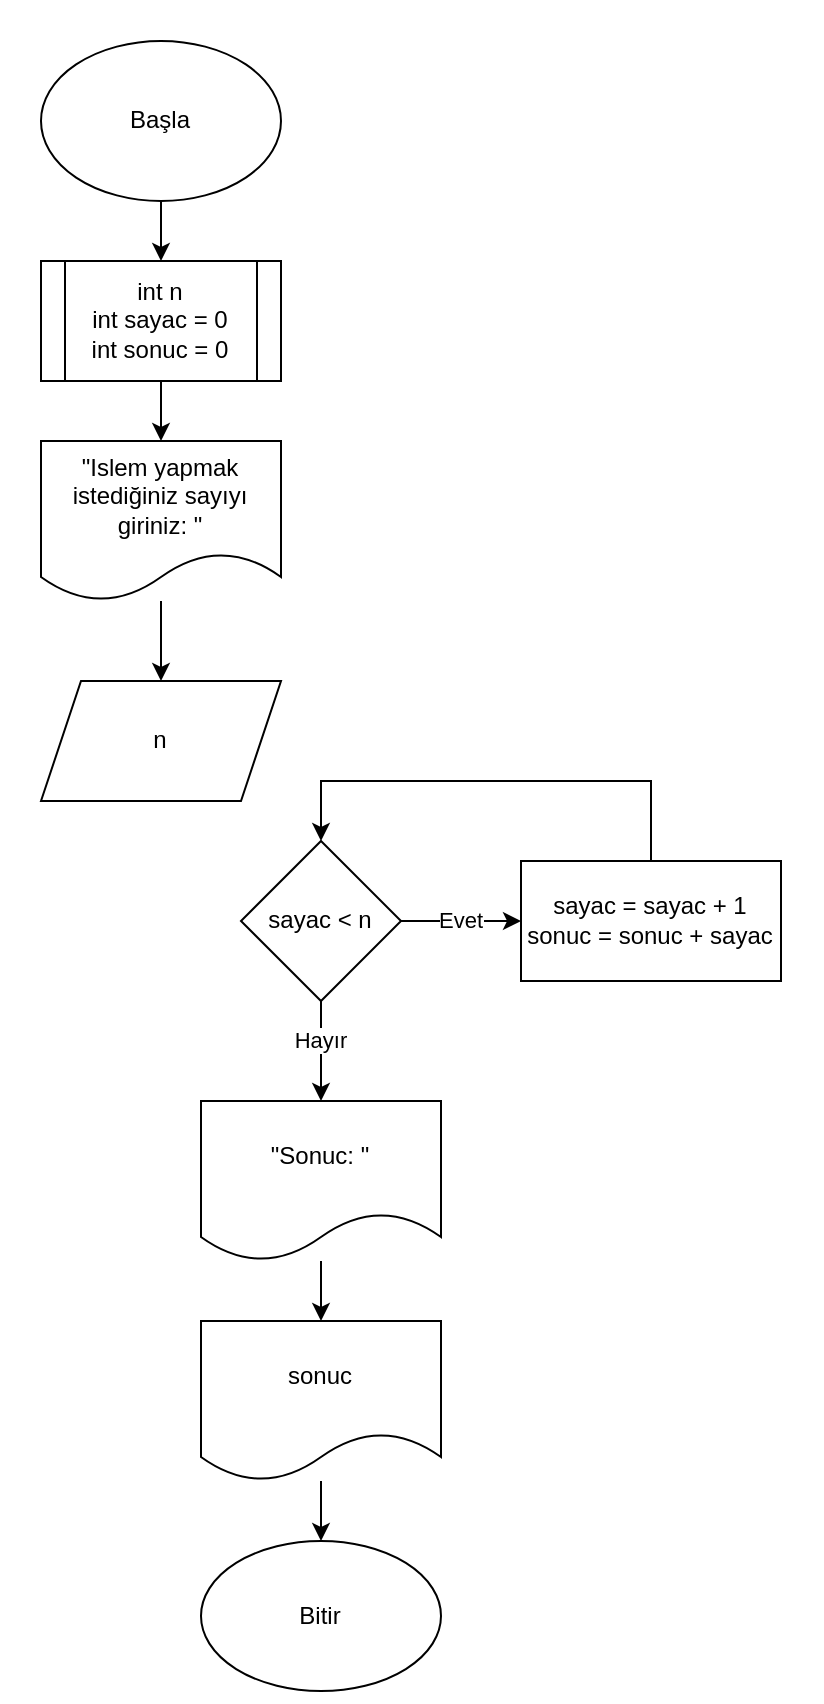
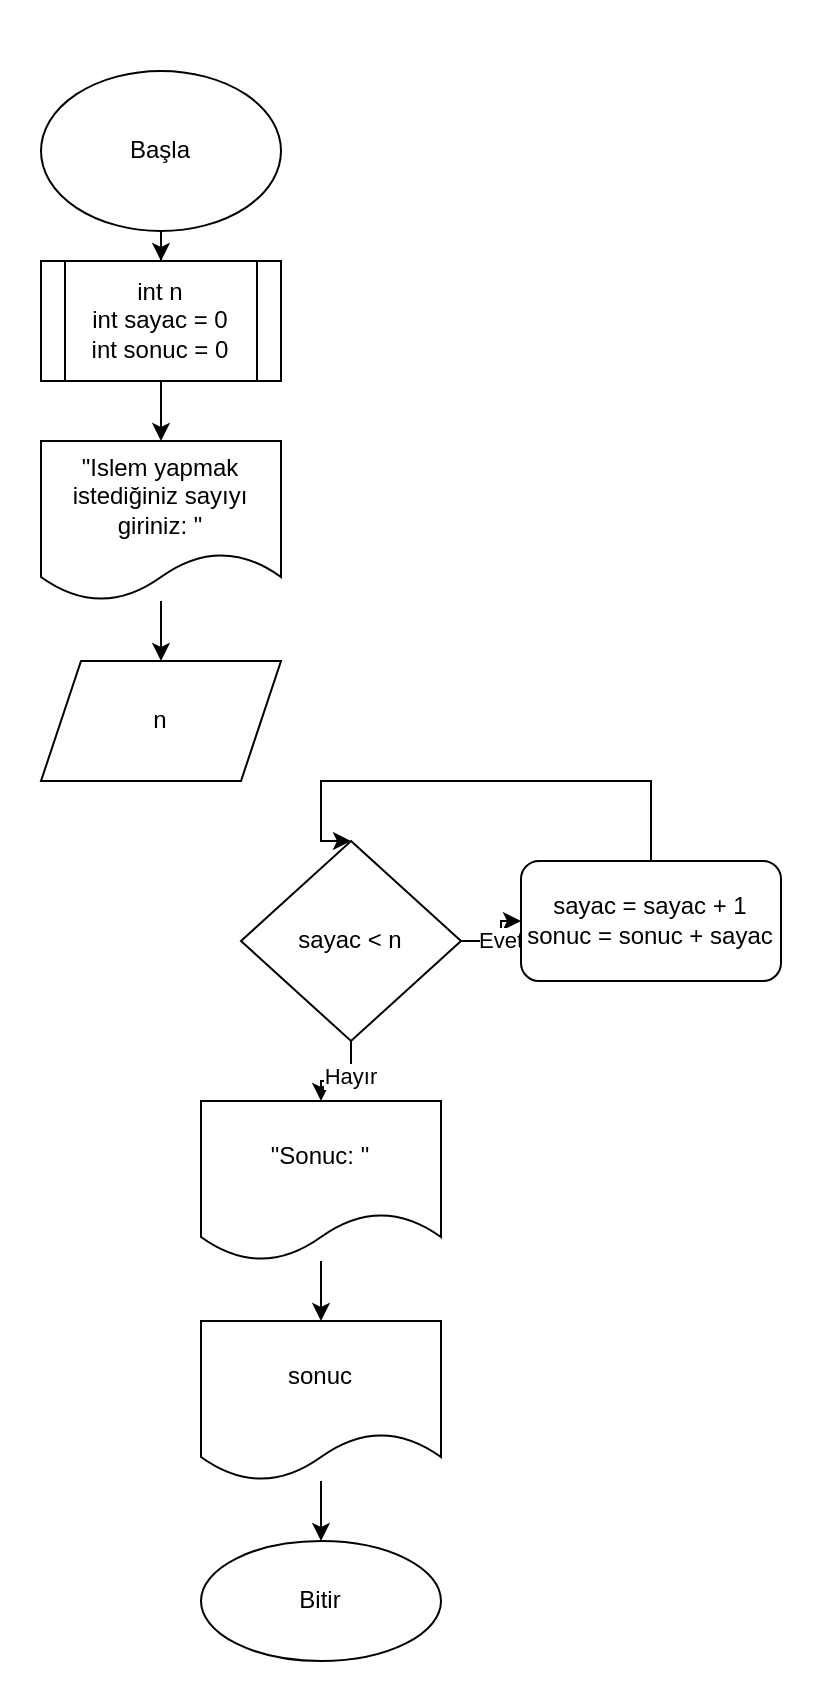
(161, 121) -> (161, 151)
(161, 741) -> (161, 721)
(321, 921) -> (351, 941)
(651, 921) -> (651, 921)
(321, 1616) -> (321, 1601)
